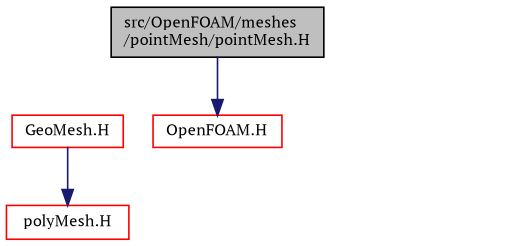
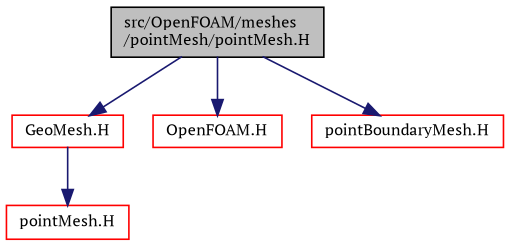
none -> (143, 82)
none -> (408, 131)
(68, 222) -> (68, 222)
